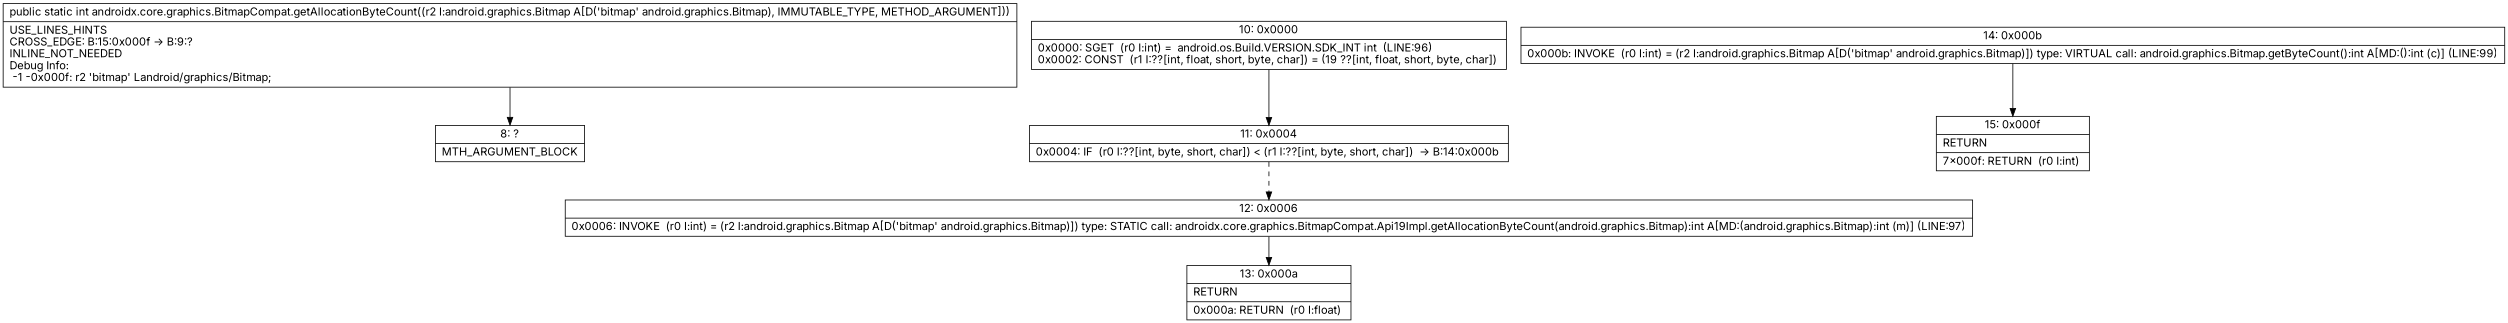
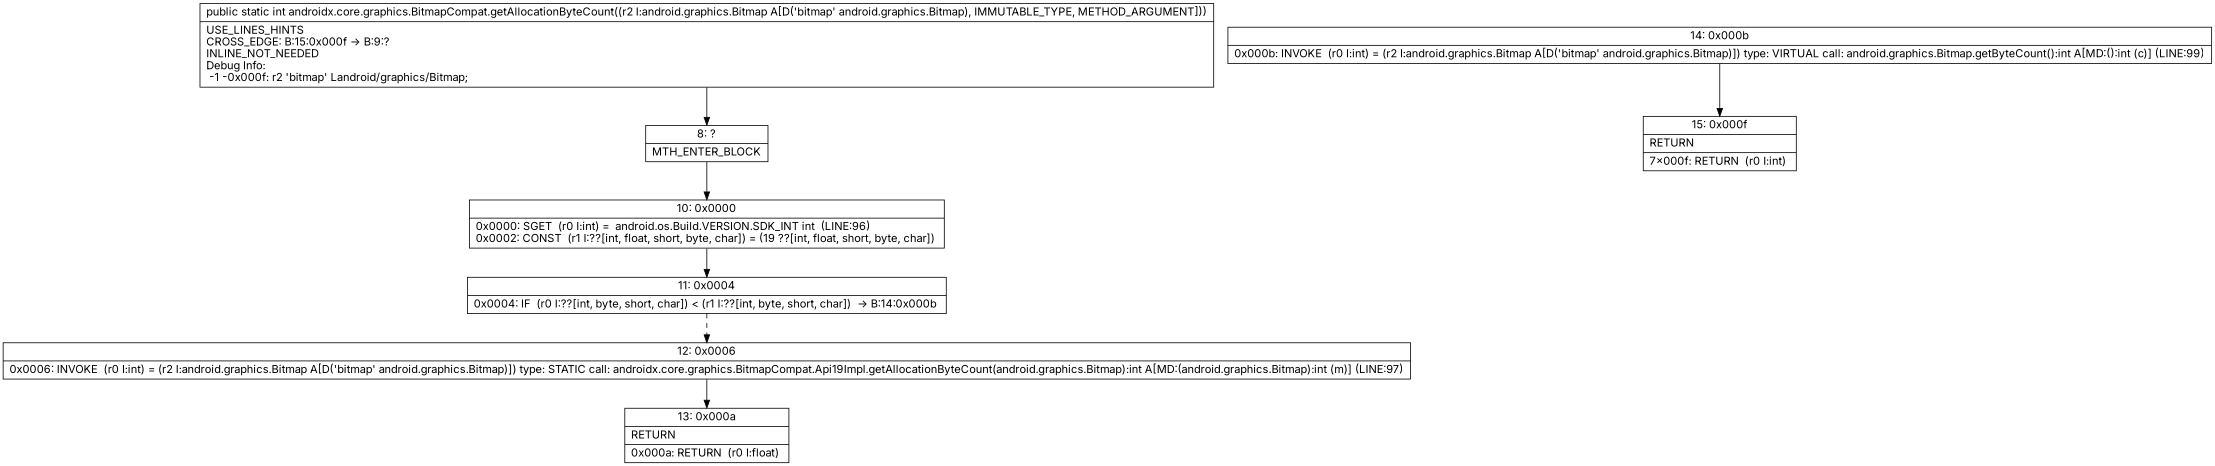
(510, 152) -> (707, 152)
none -> (707, 177)
